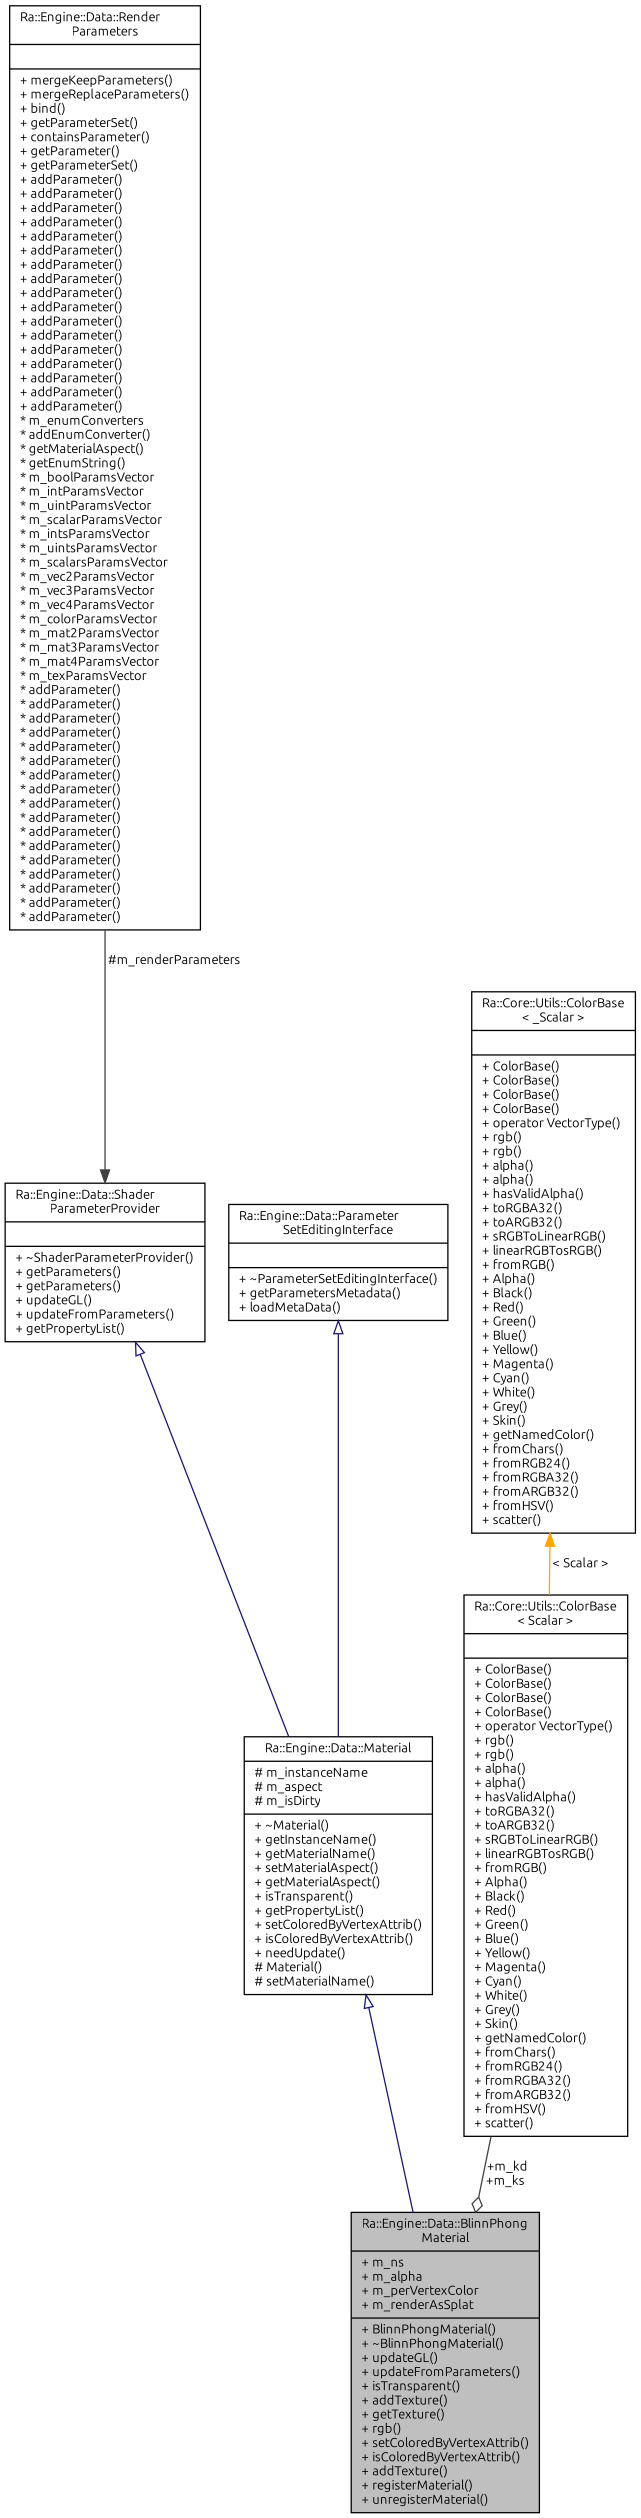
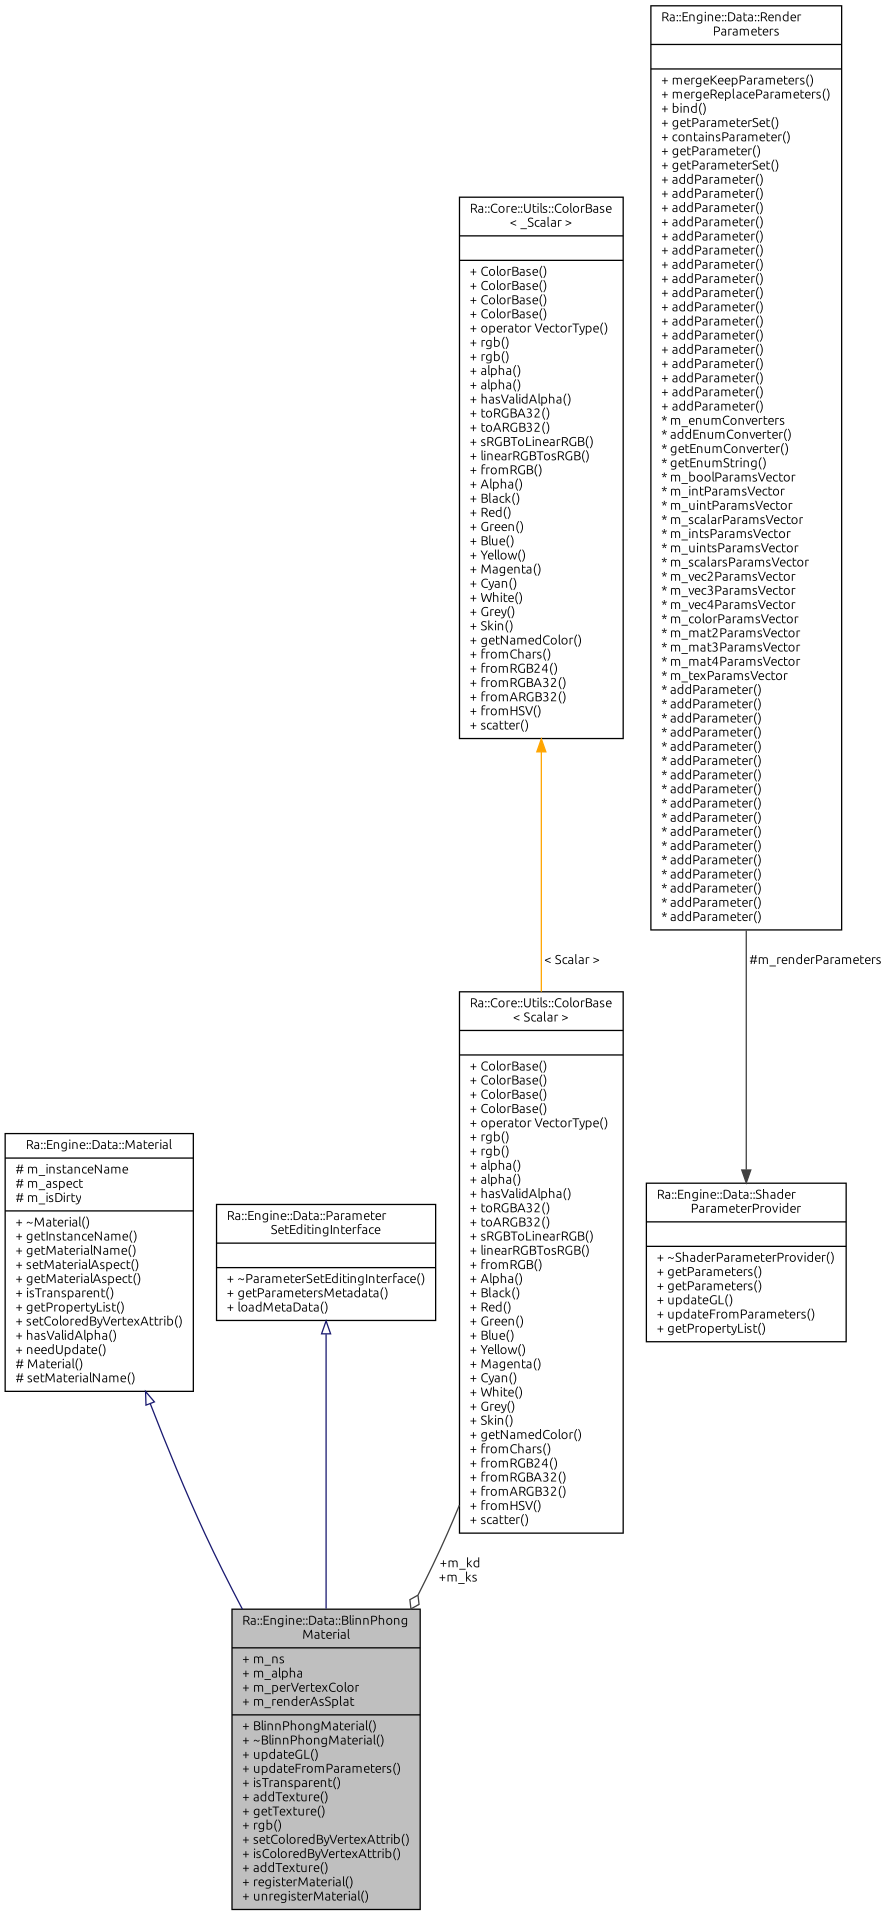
(82, 449) -> (726, 449)
(338, 1535) -> (326, 1471)
(214, 1545) -> none
(334, 1939) -> (66, 1336)
